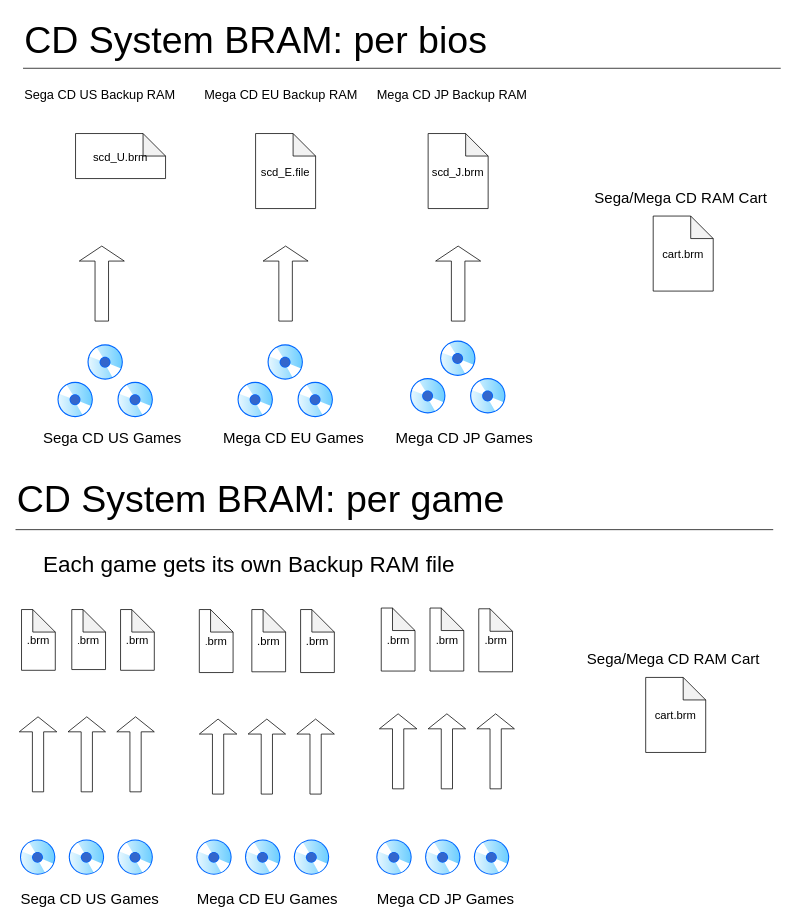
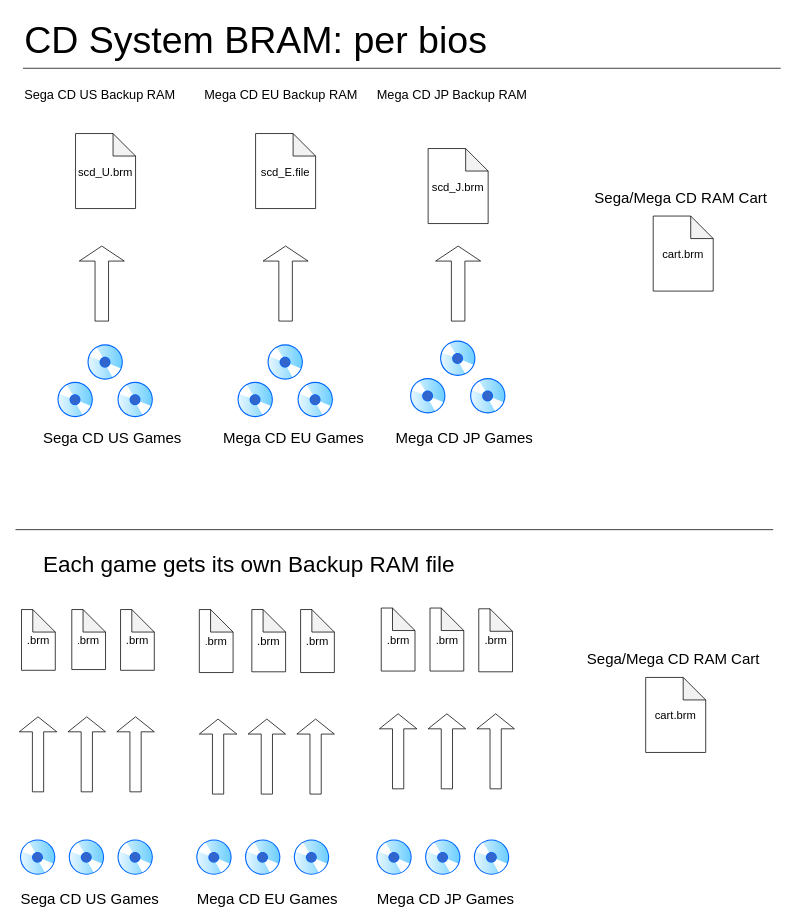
(120, 156) -> (105, 171)
(458, 171) -> (458, 186)
(267, 497) -> none
